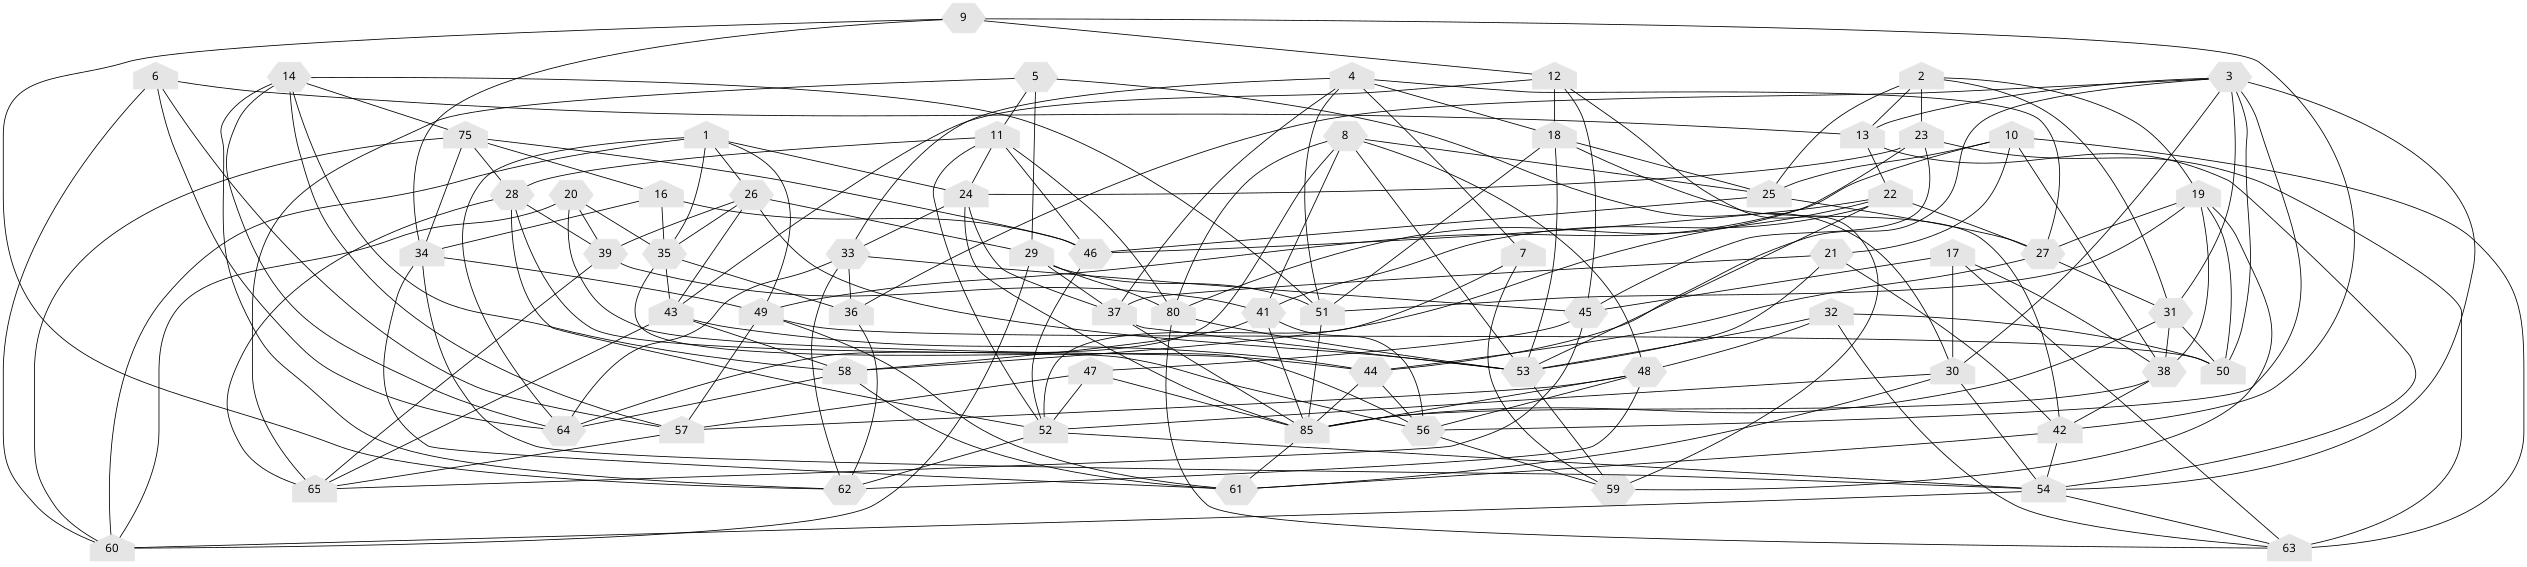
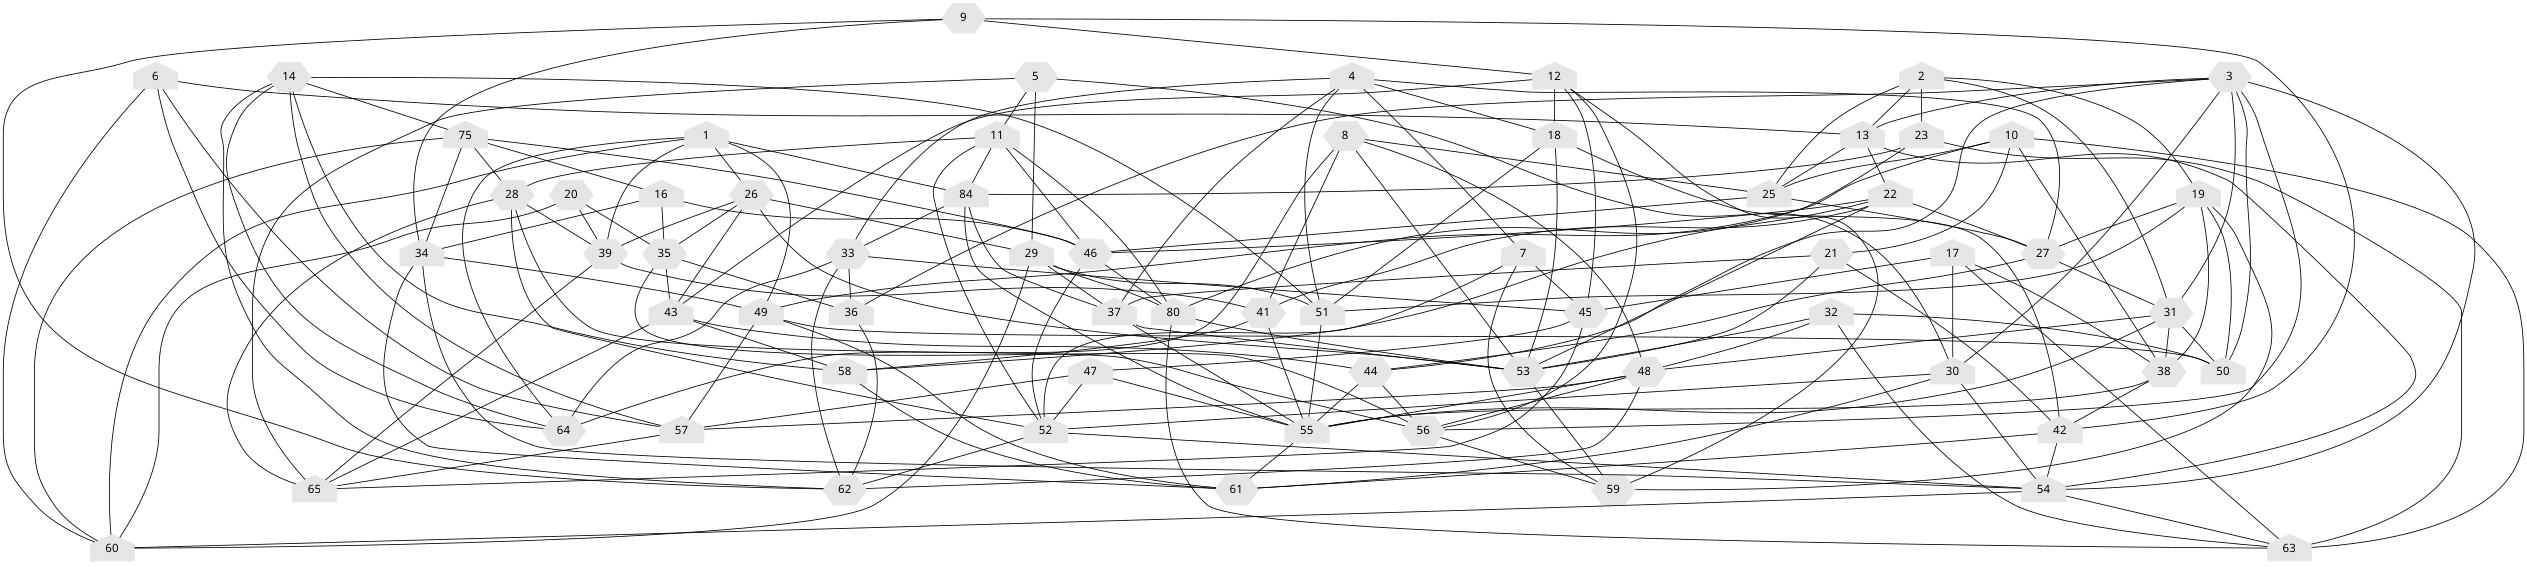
(1663, 166) -> (1807, 171)
(696, 195) -> (634, 178)
(966, 195) -> (966, 195)
(1231, 199) -> (1133, 284)
(1788, 234) -> (1556, 285)
(727, 340) -> none
(1378, 342) -> (1631, 281)
none -> (1883, 345)
(709, 401) -> none
(1307, 431) -> (1307, 431)
